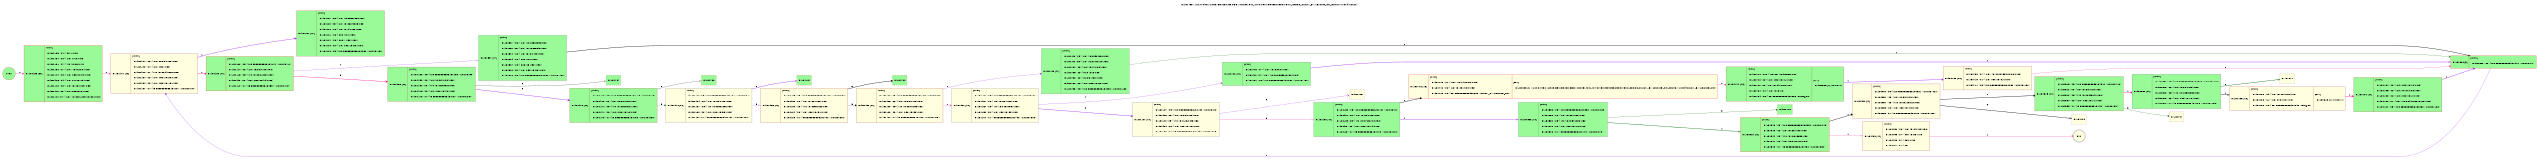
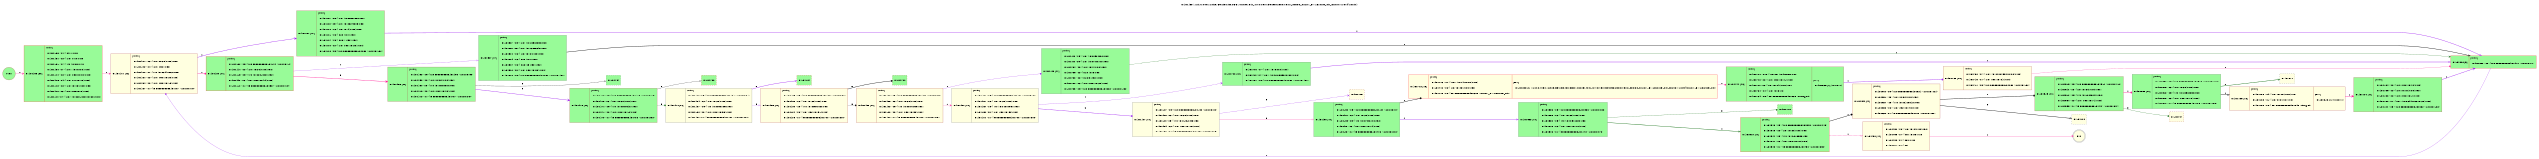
none -> (1434, 33)
